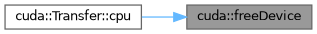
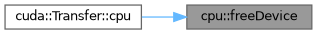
(249, 17) -> (249, 17)
